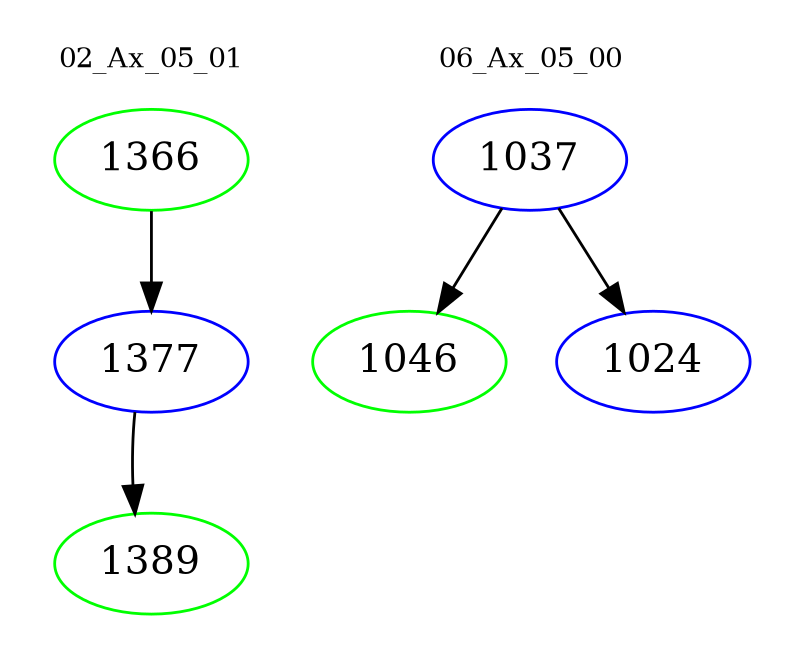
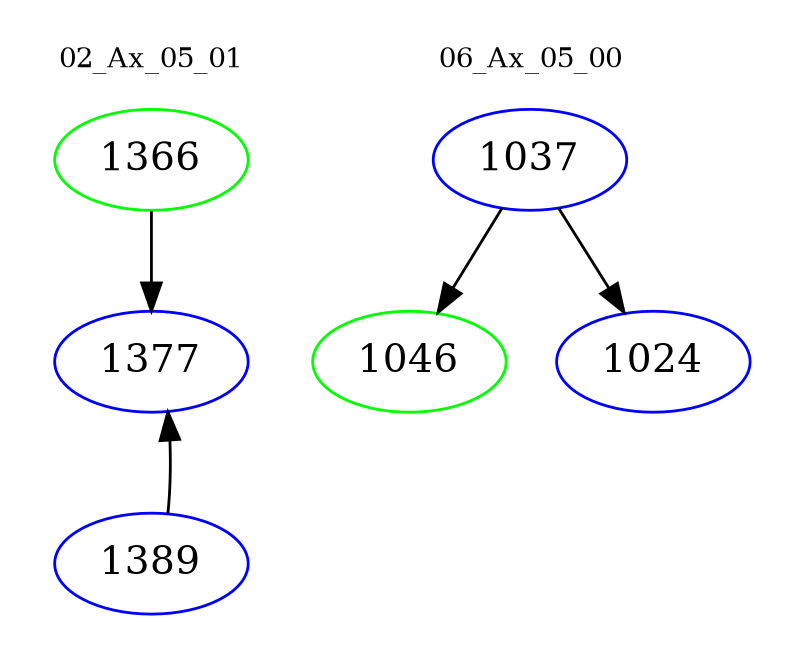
(133, 449) -> (170, 477)
(151, 564) -> (151, 564)
